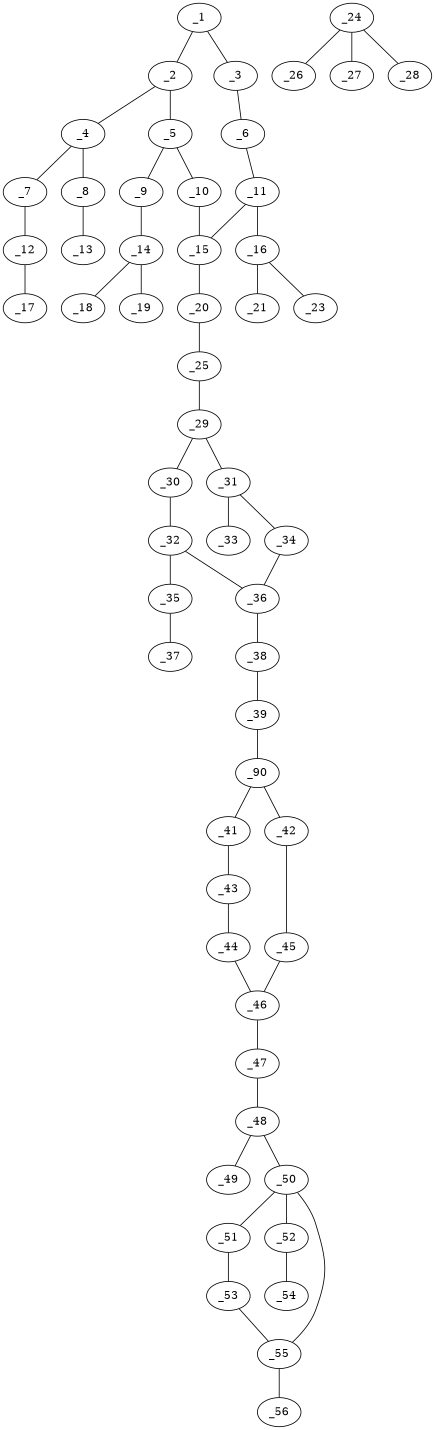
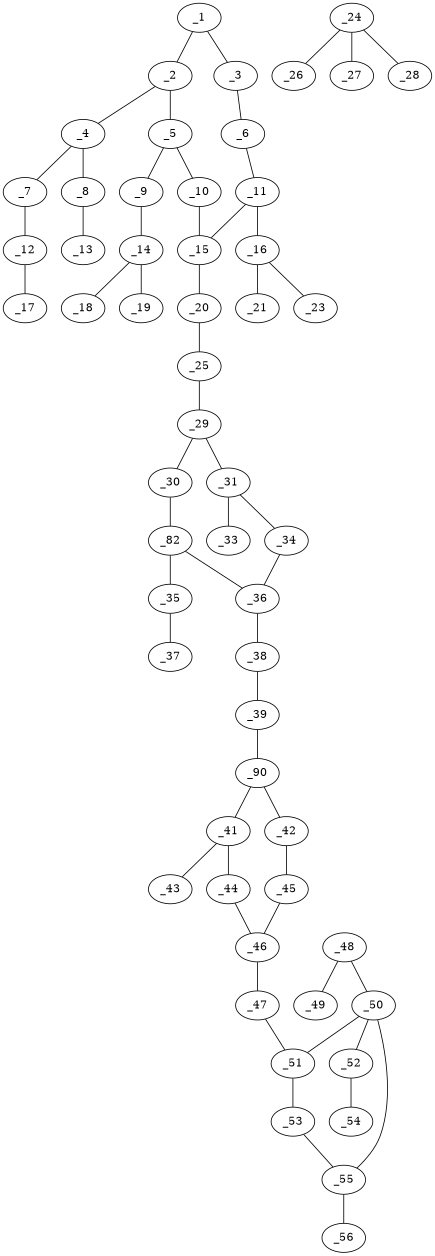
(170, 541) -> (170, 541)
(228, 918) -> (228, 860)
(257, 1093) -> (275, 1035)
